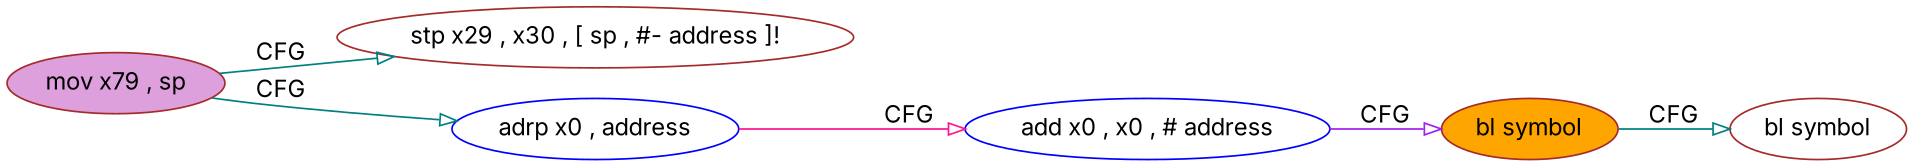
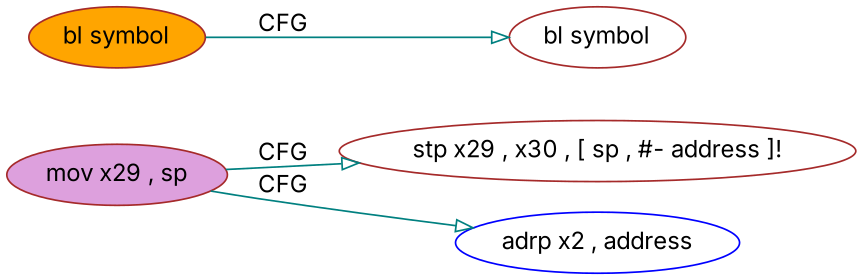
(116, 83) -> (117, 175)
(595, 129) -> (598, 243)
(1147, 129) -> none
